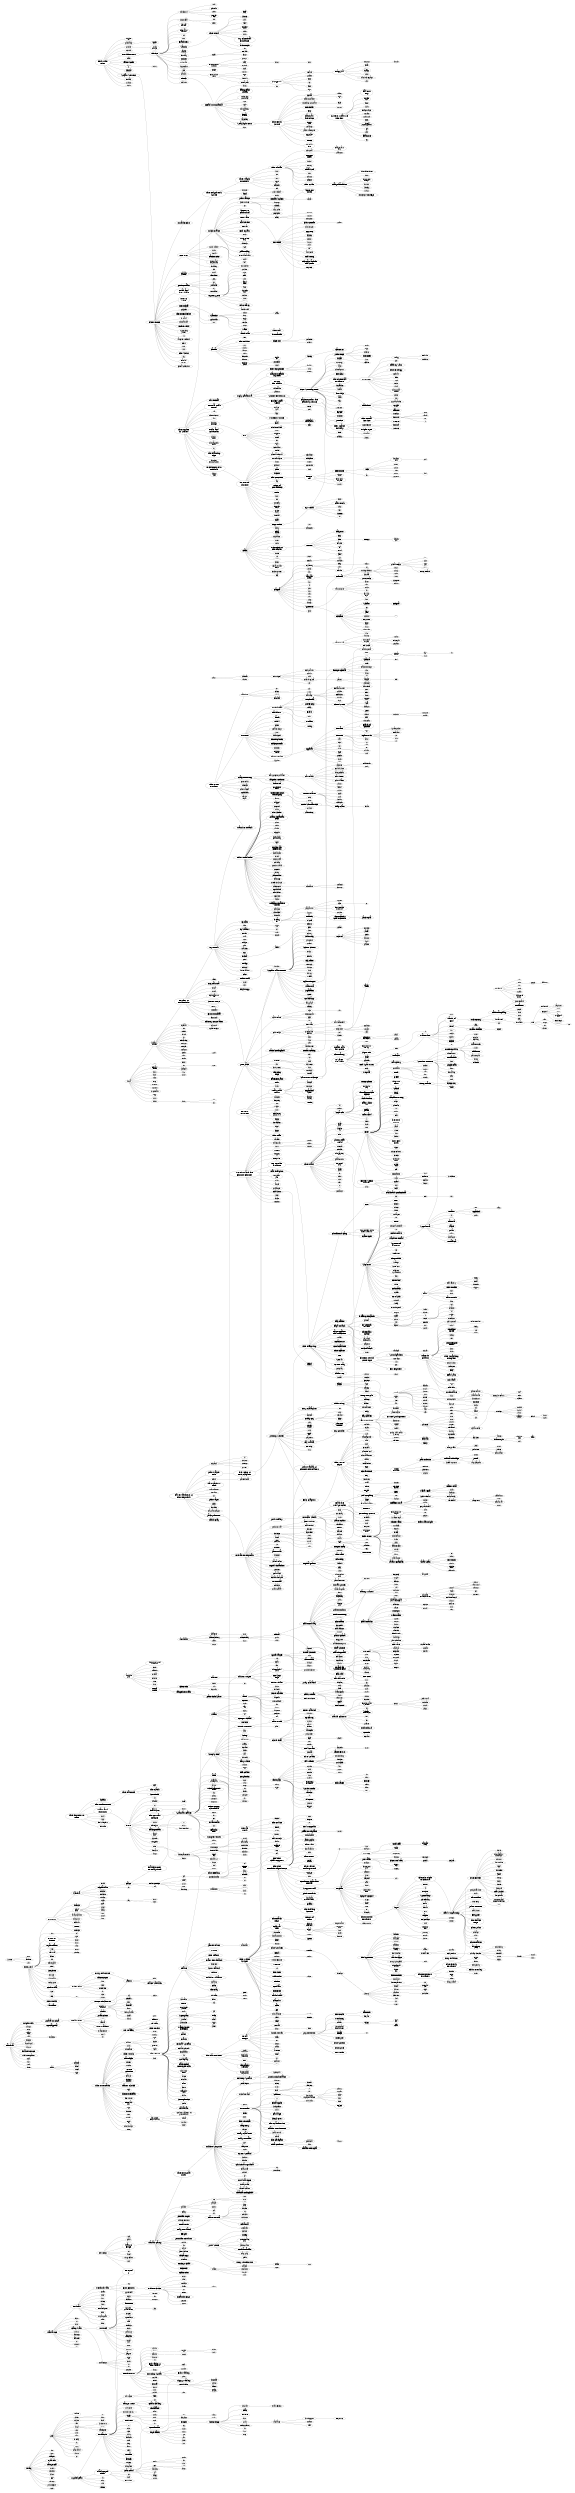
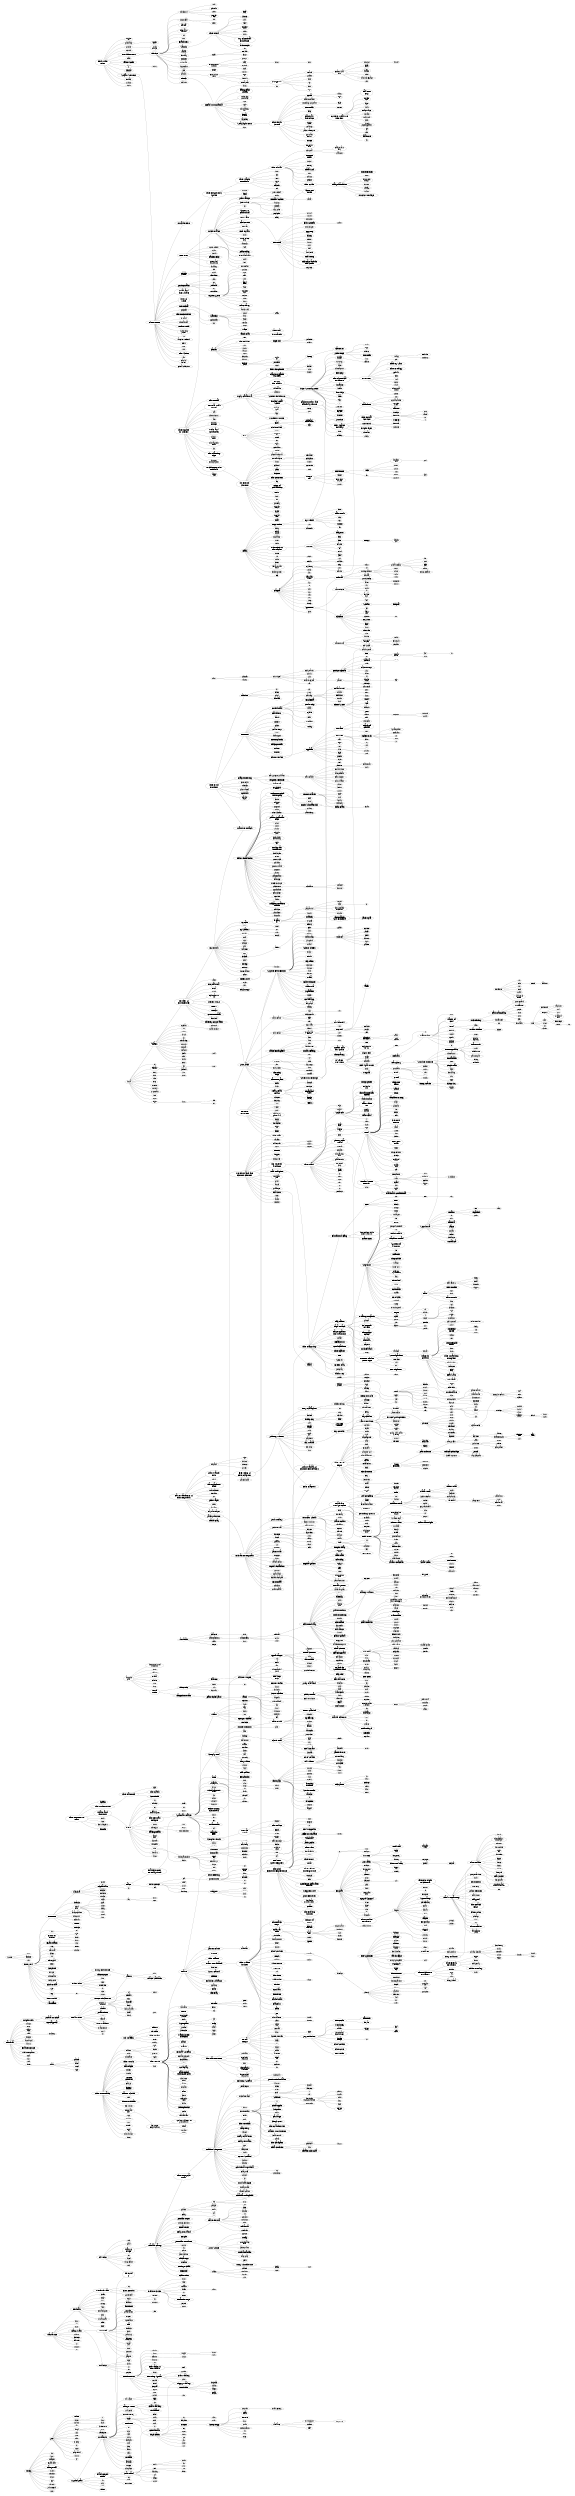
(277, 761) -> none
(339, 2038) -> none
